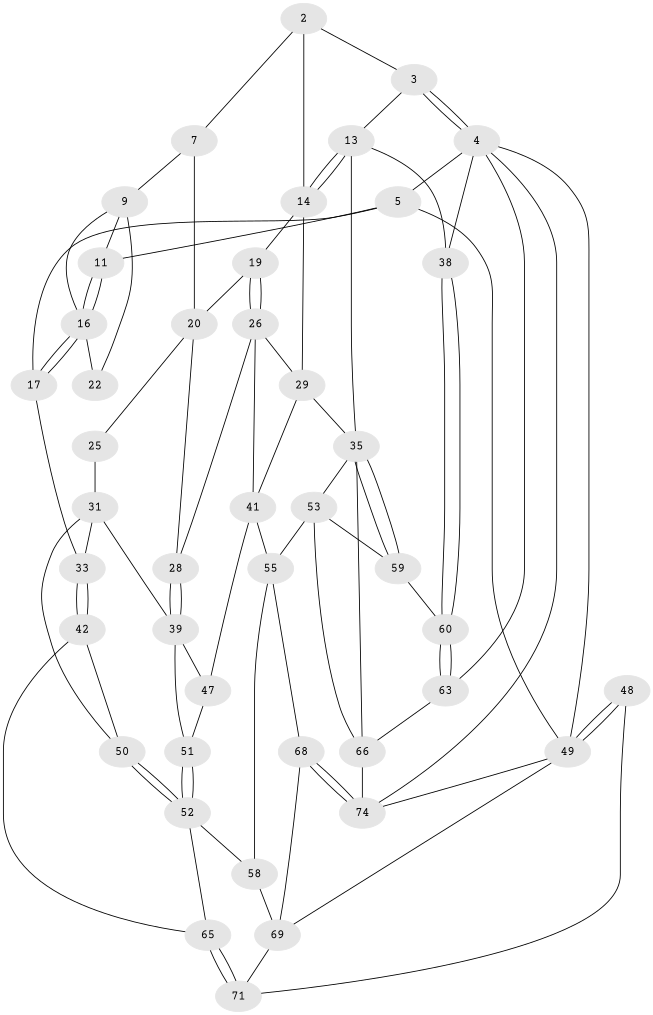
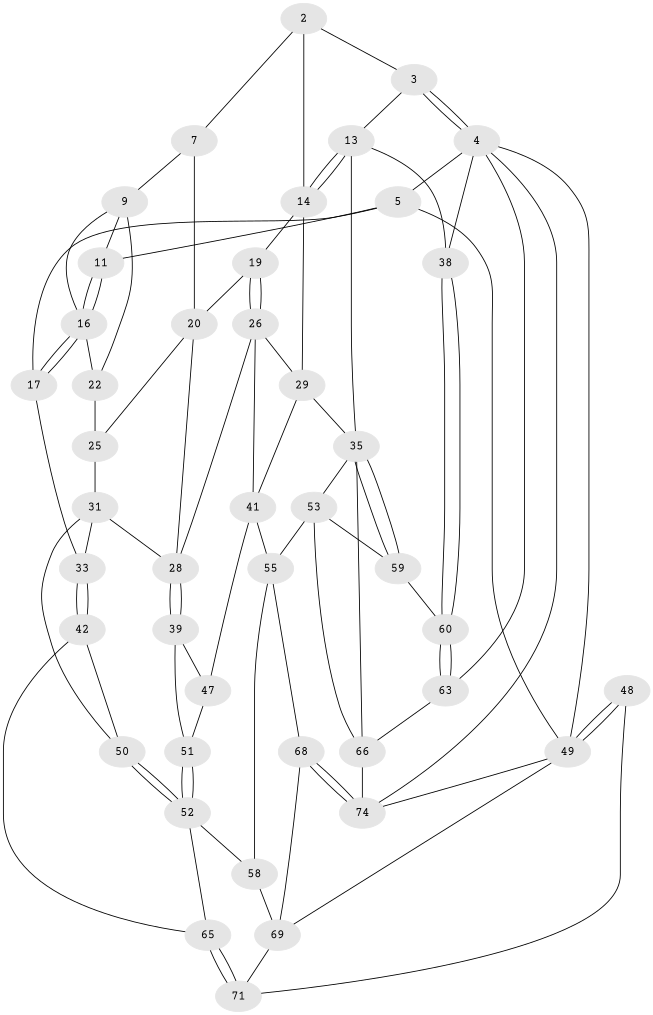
none -> (95, 416)
(135, 569) -> (135, 538)
